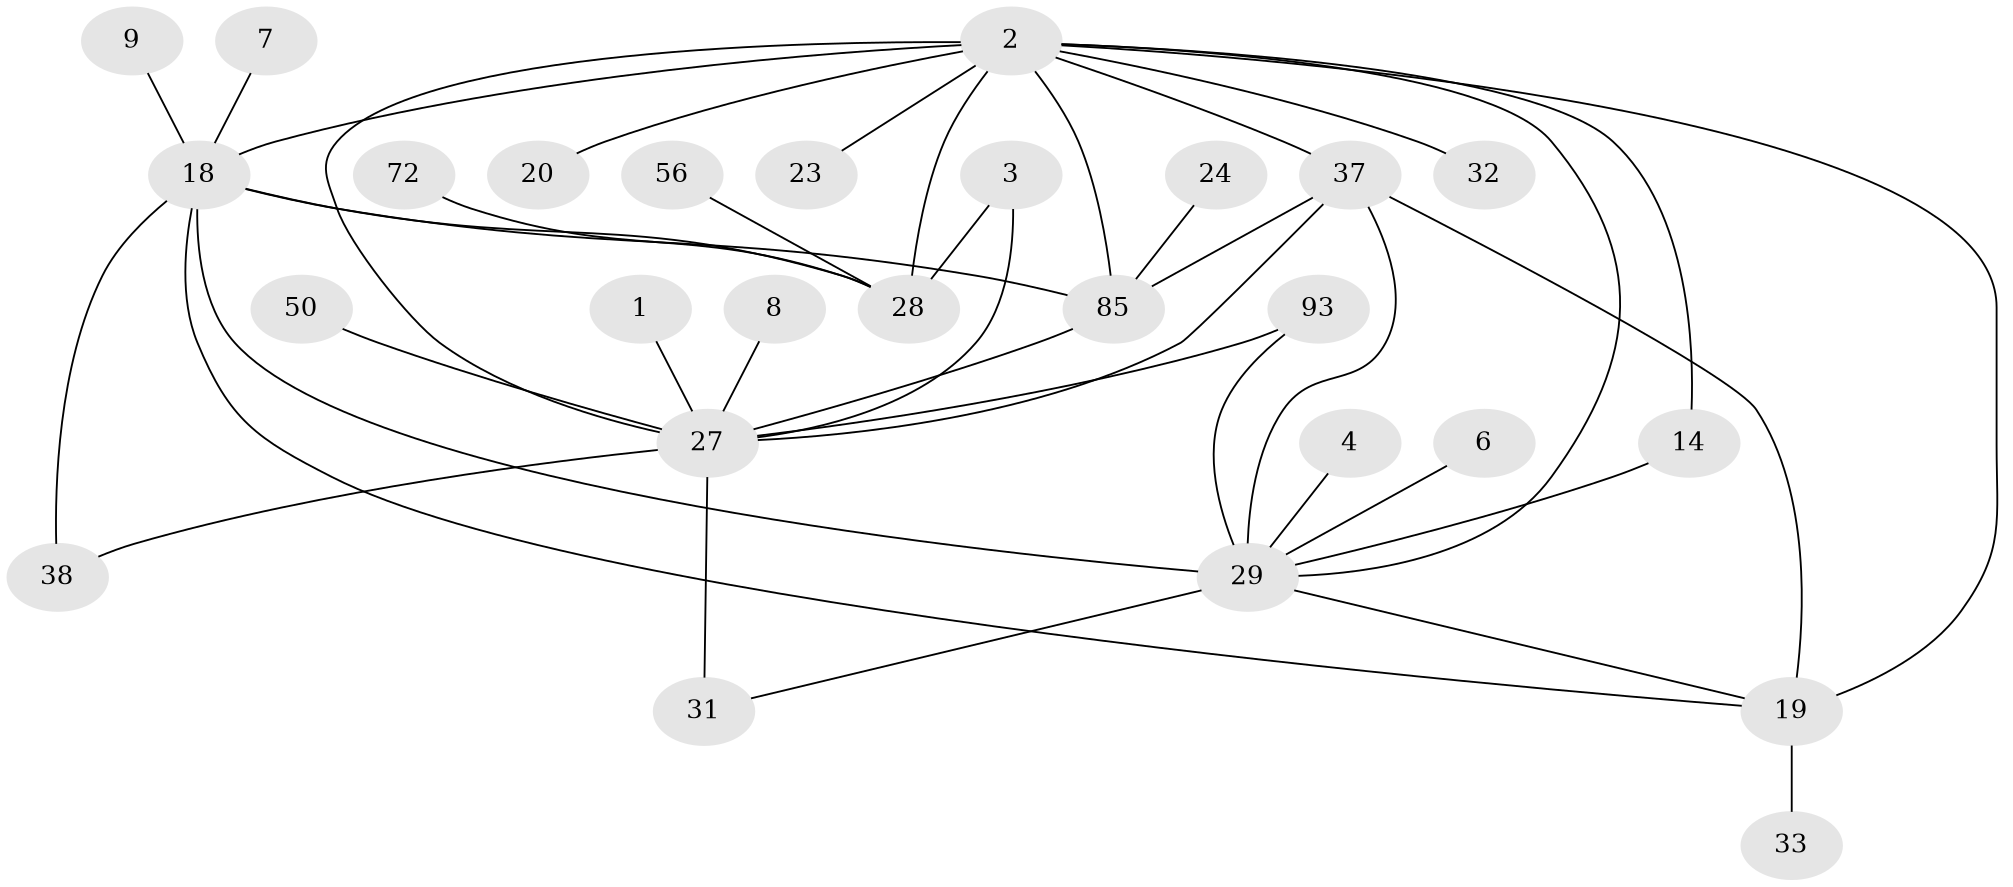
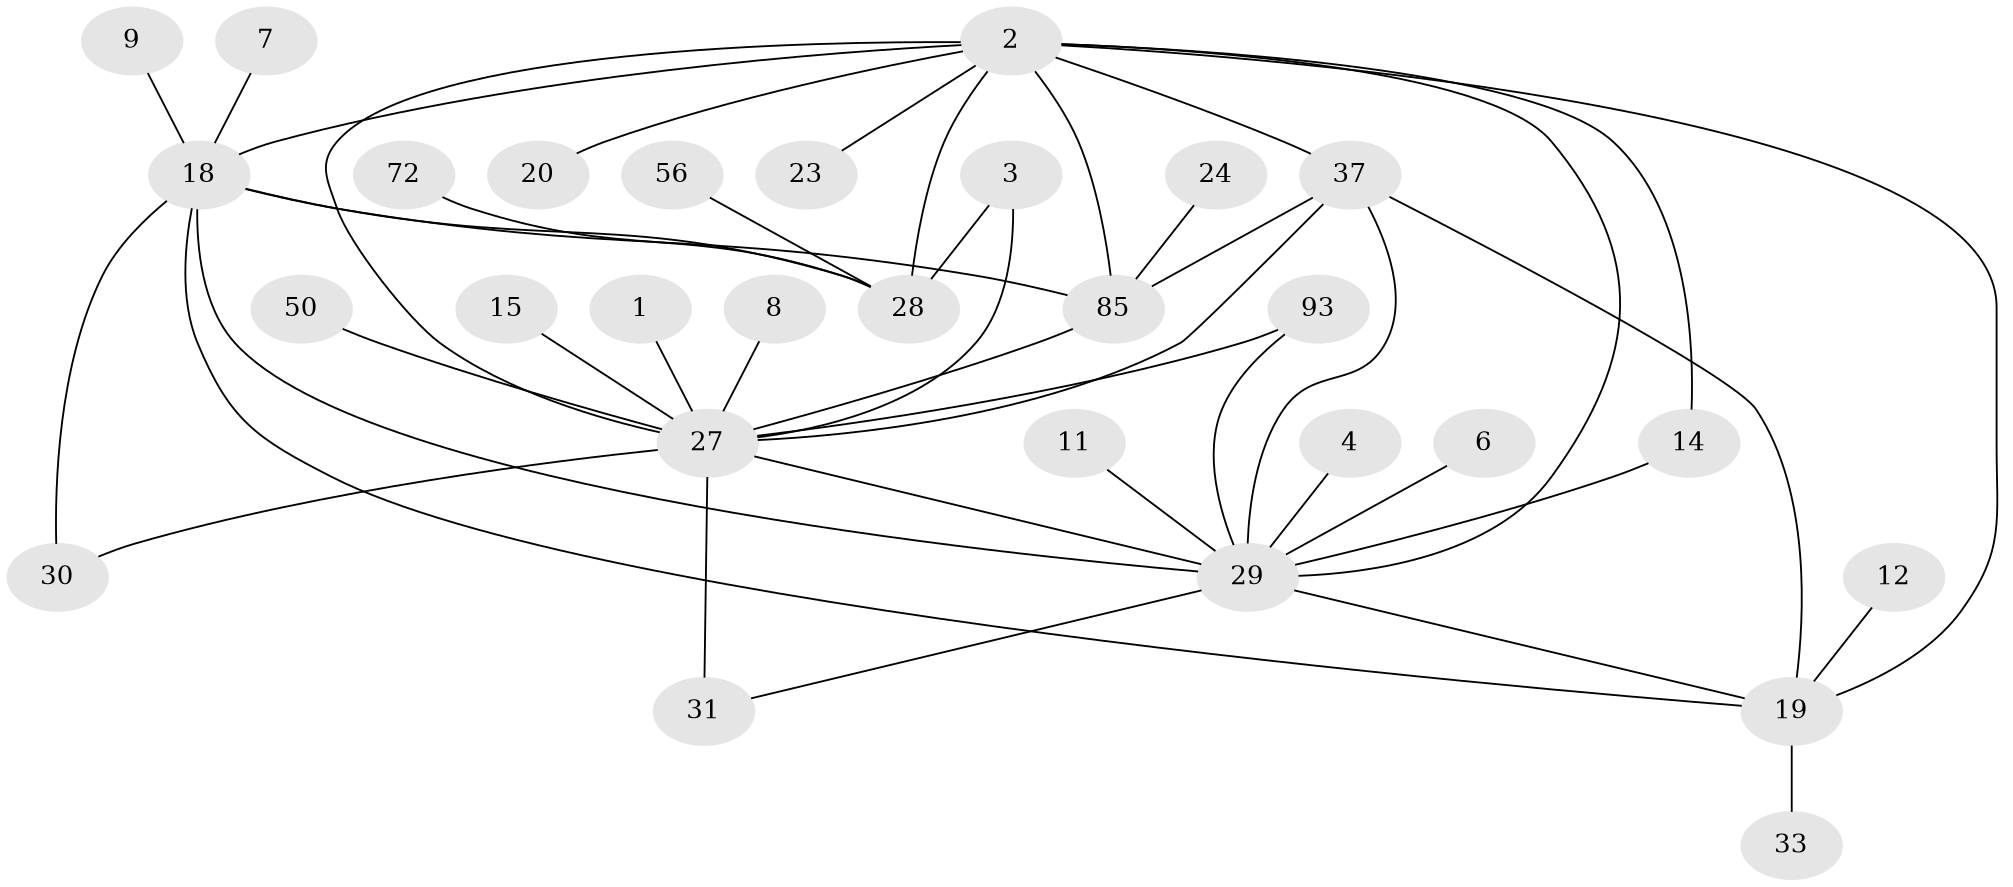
(1484, 175) -> none
none -> (507, 309)
none -> (1075, 443)
none -> (978, 510)
(58, 577) -> (58, 577)
none -> (1894, 577)
